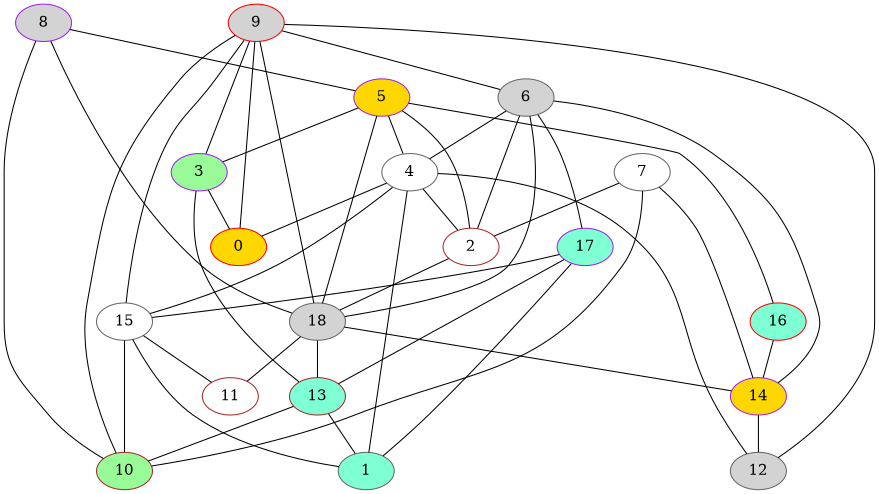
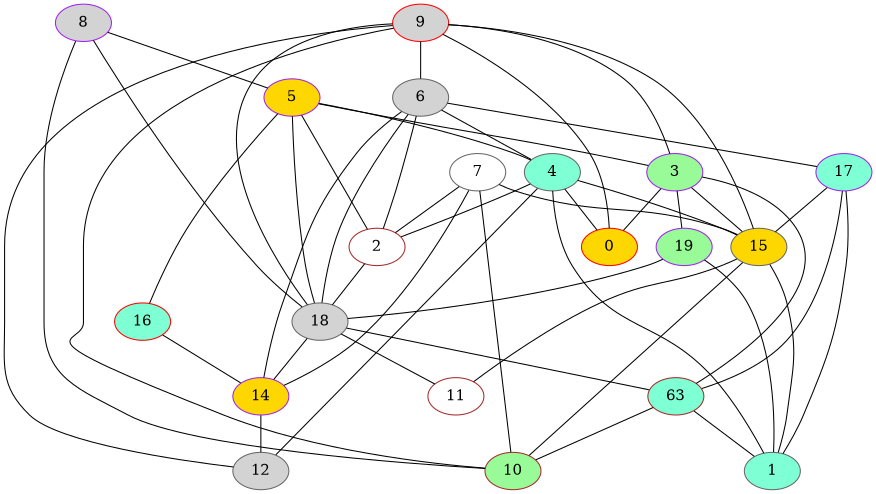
(410, 172) -> (552, 172)
none -> (618, 210)
none -> (717, 210)
none -> (684, 247)
(125, 322) -> (759, 247)
(317, 396) -> (676, 396)
